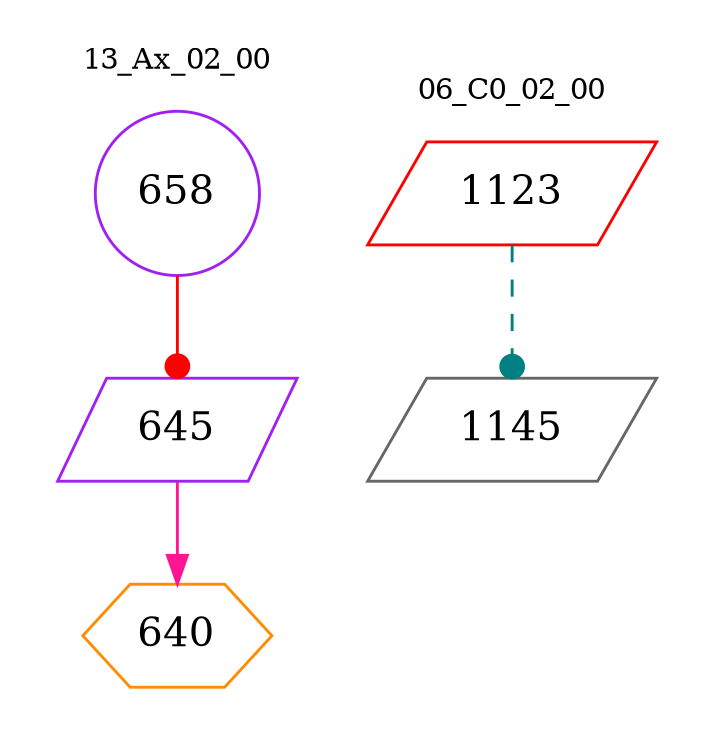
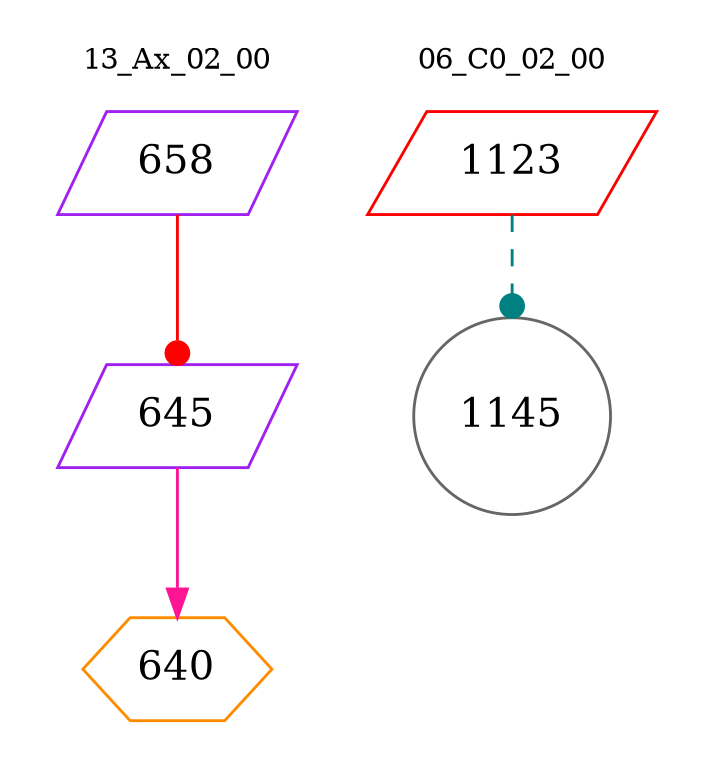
(177, 193) -> (177, 163)
(512, 430) -> (512, 416)
